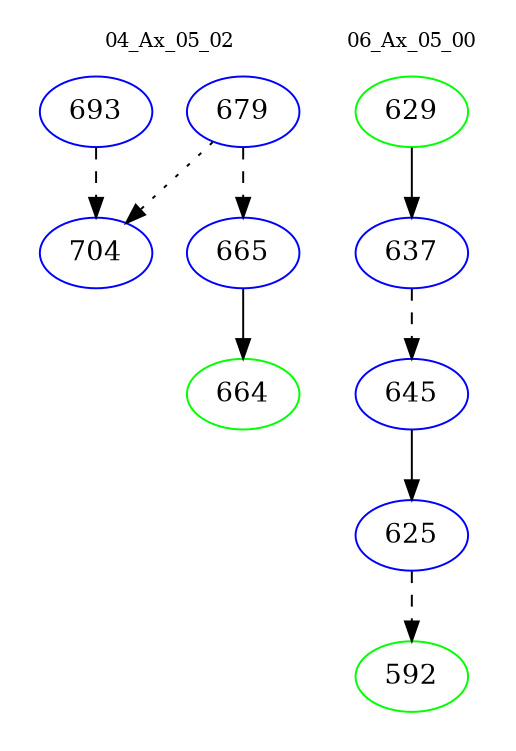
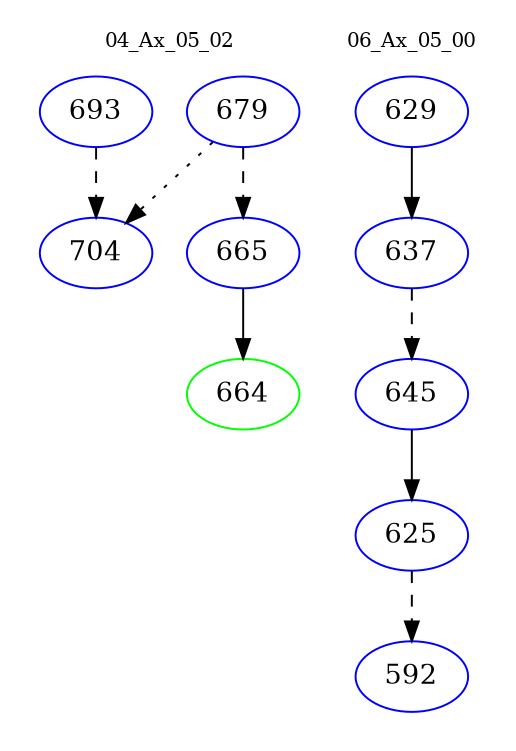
(412, 112) -> (412, 112)
(412, 677) -> (412, 677)
